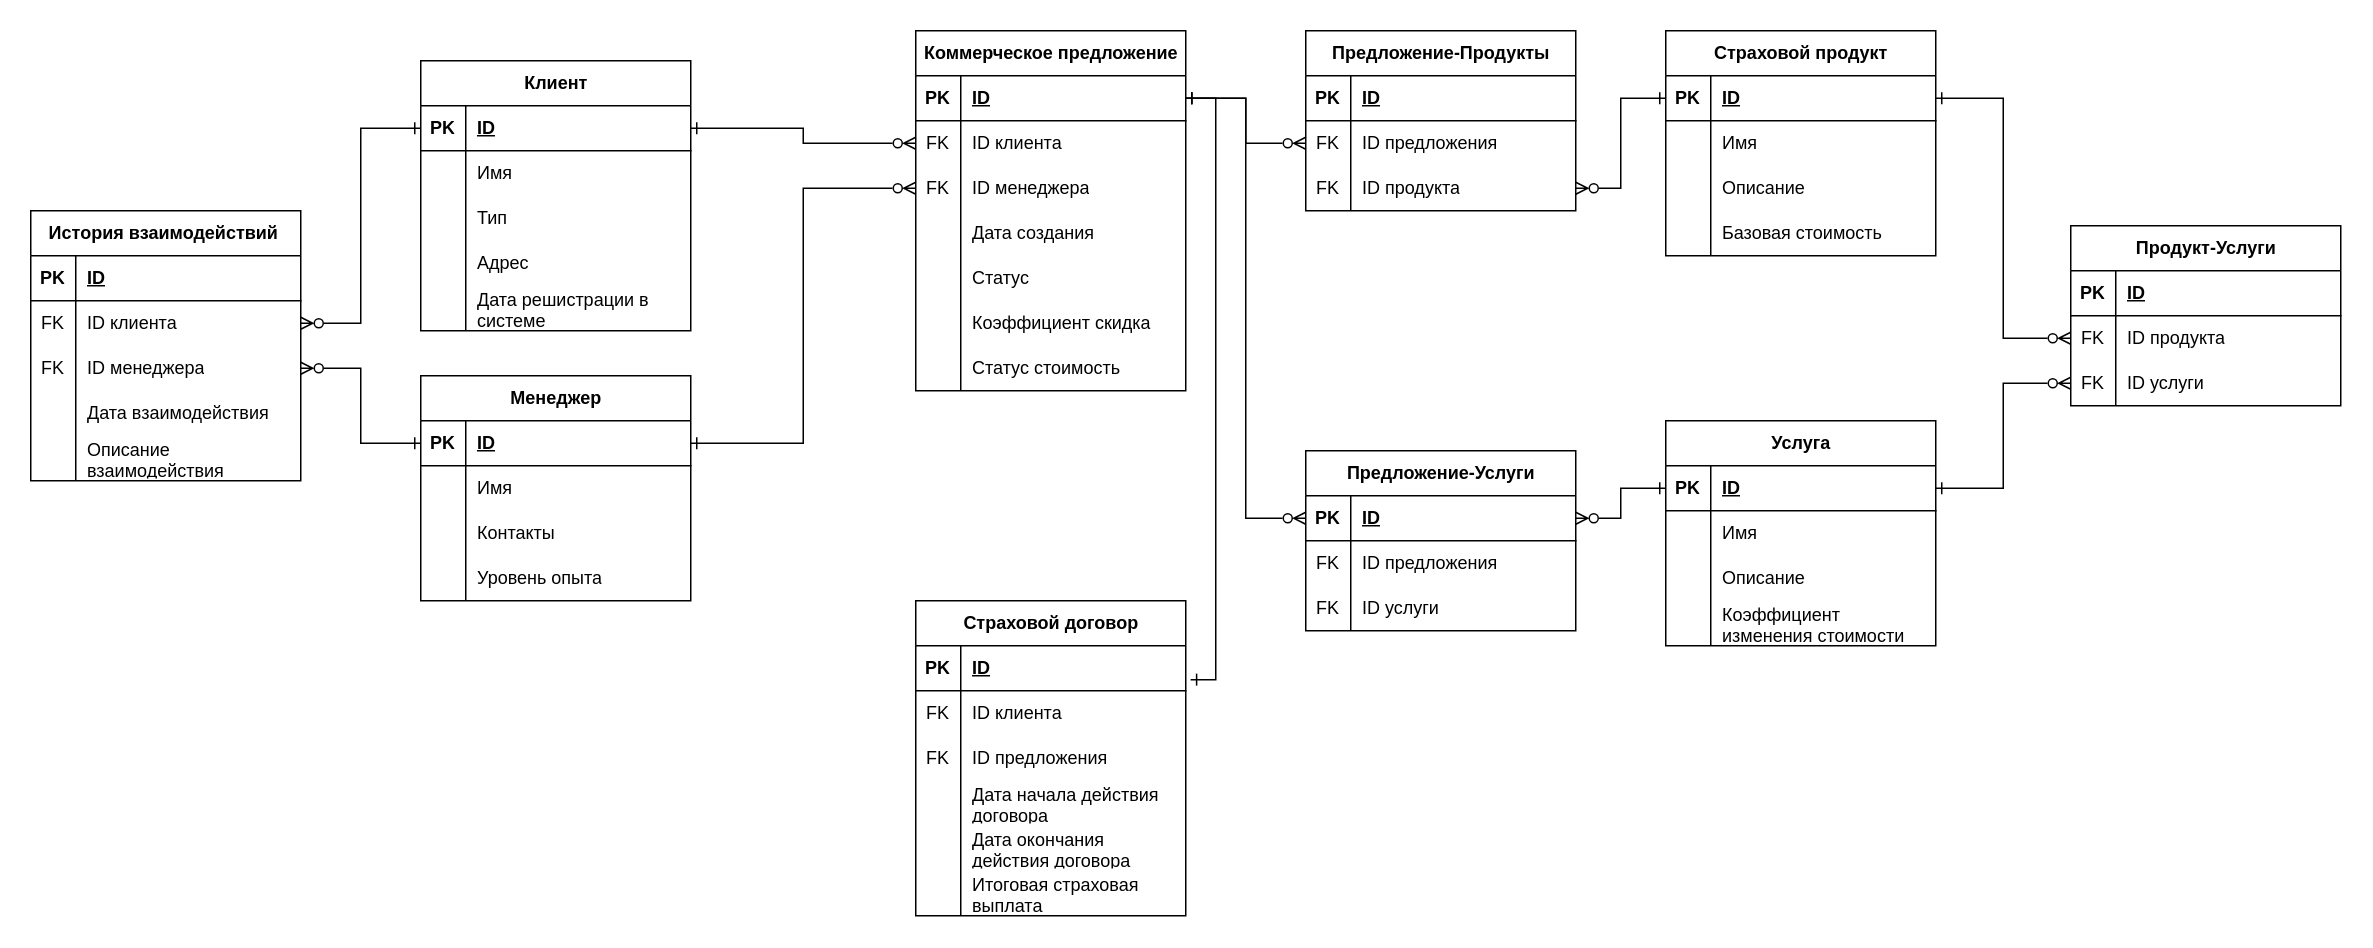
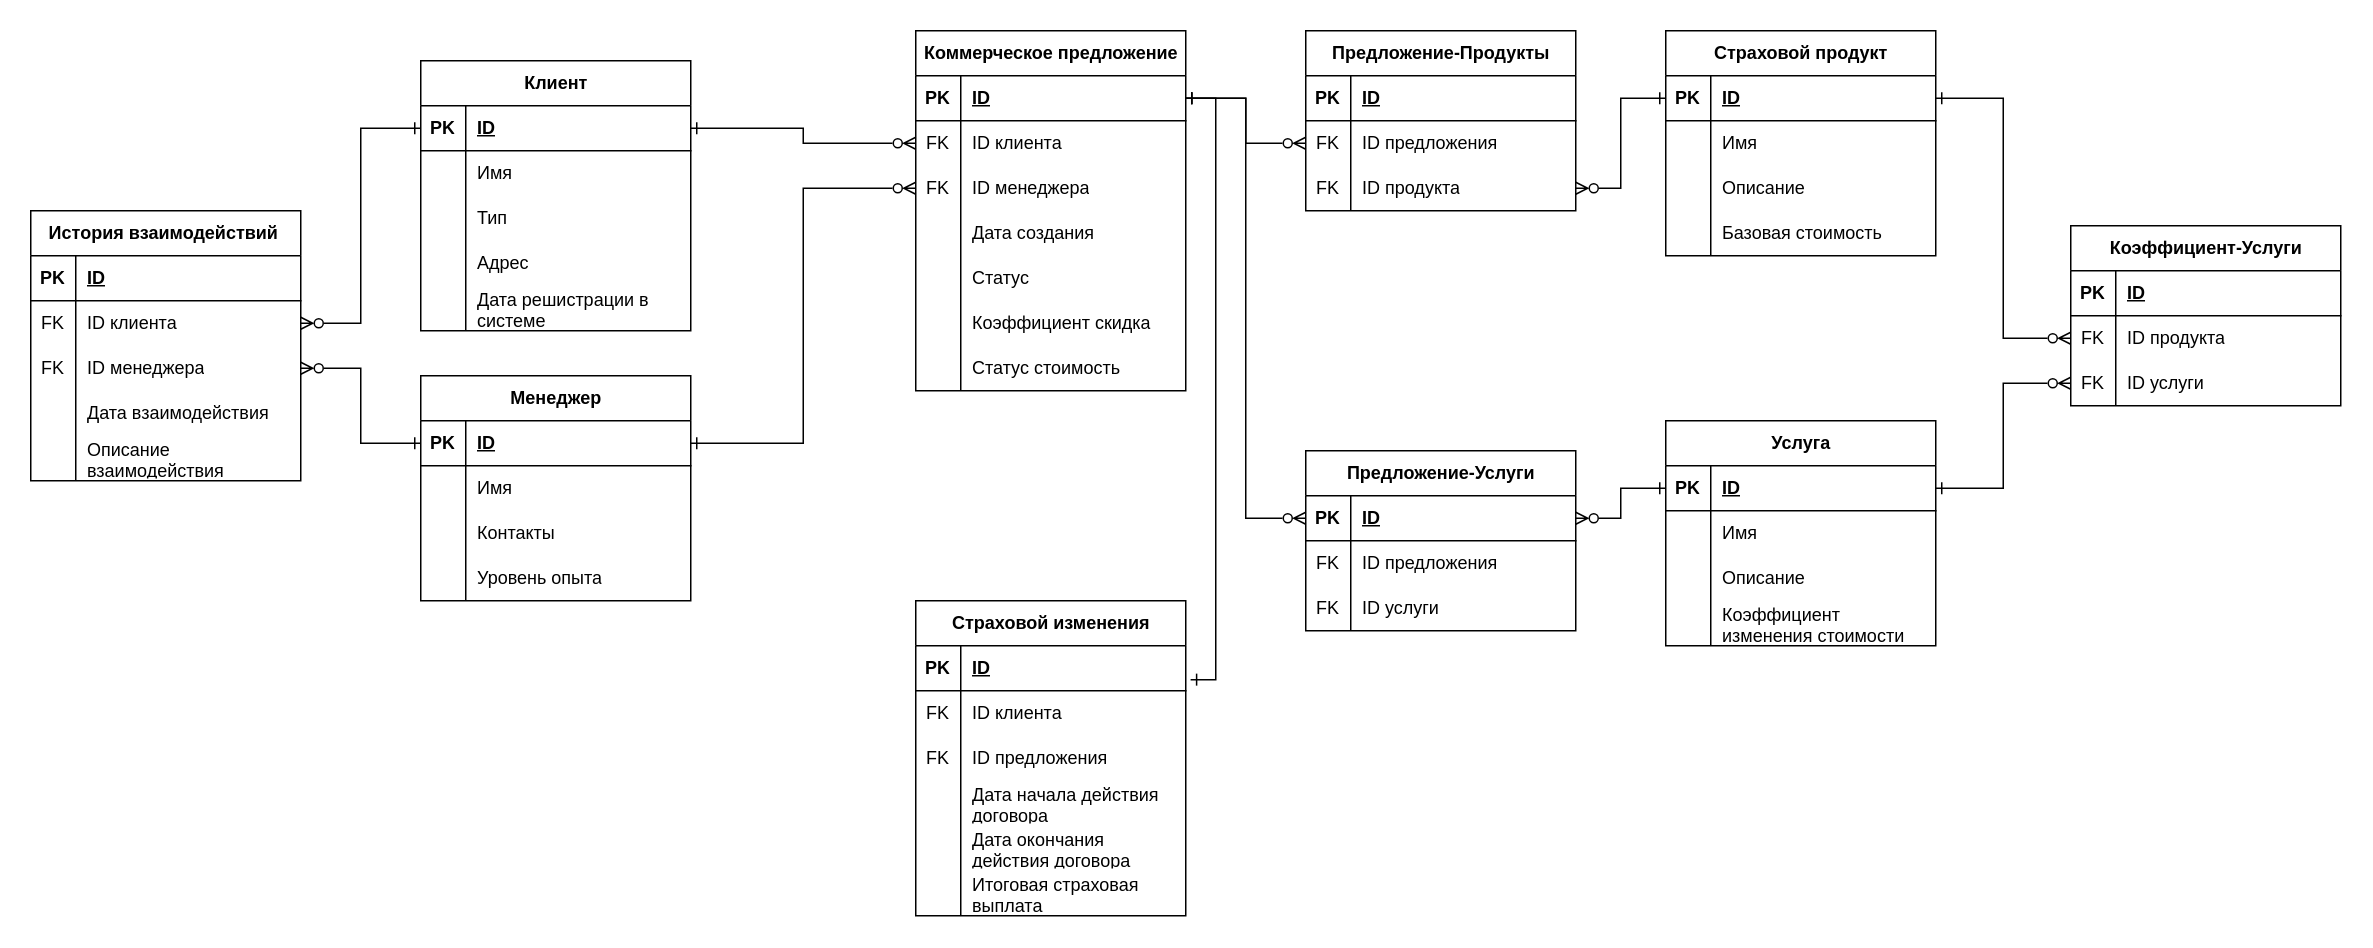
(2207, 248) -> (2207, 248)
(1052, 623) -> (1052, 623)
